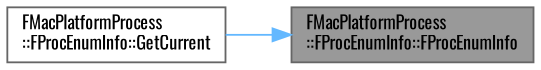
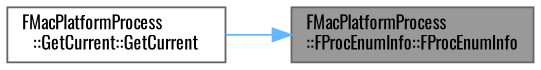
(116, 35) -> (116, 35)
